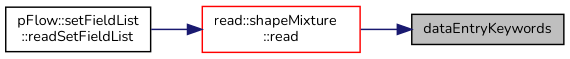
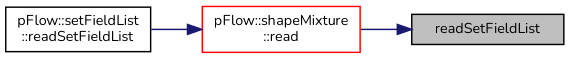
(281, 29) -> (281, 29)
(488, 29) -> (488, 29)
